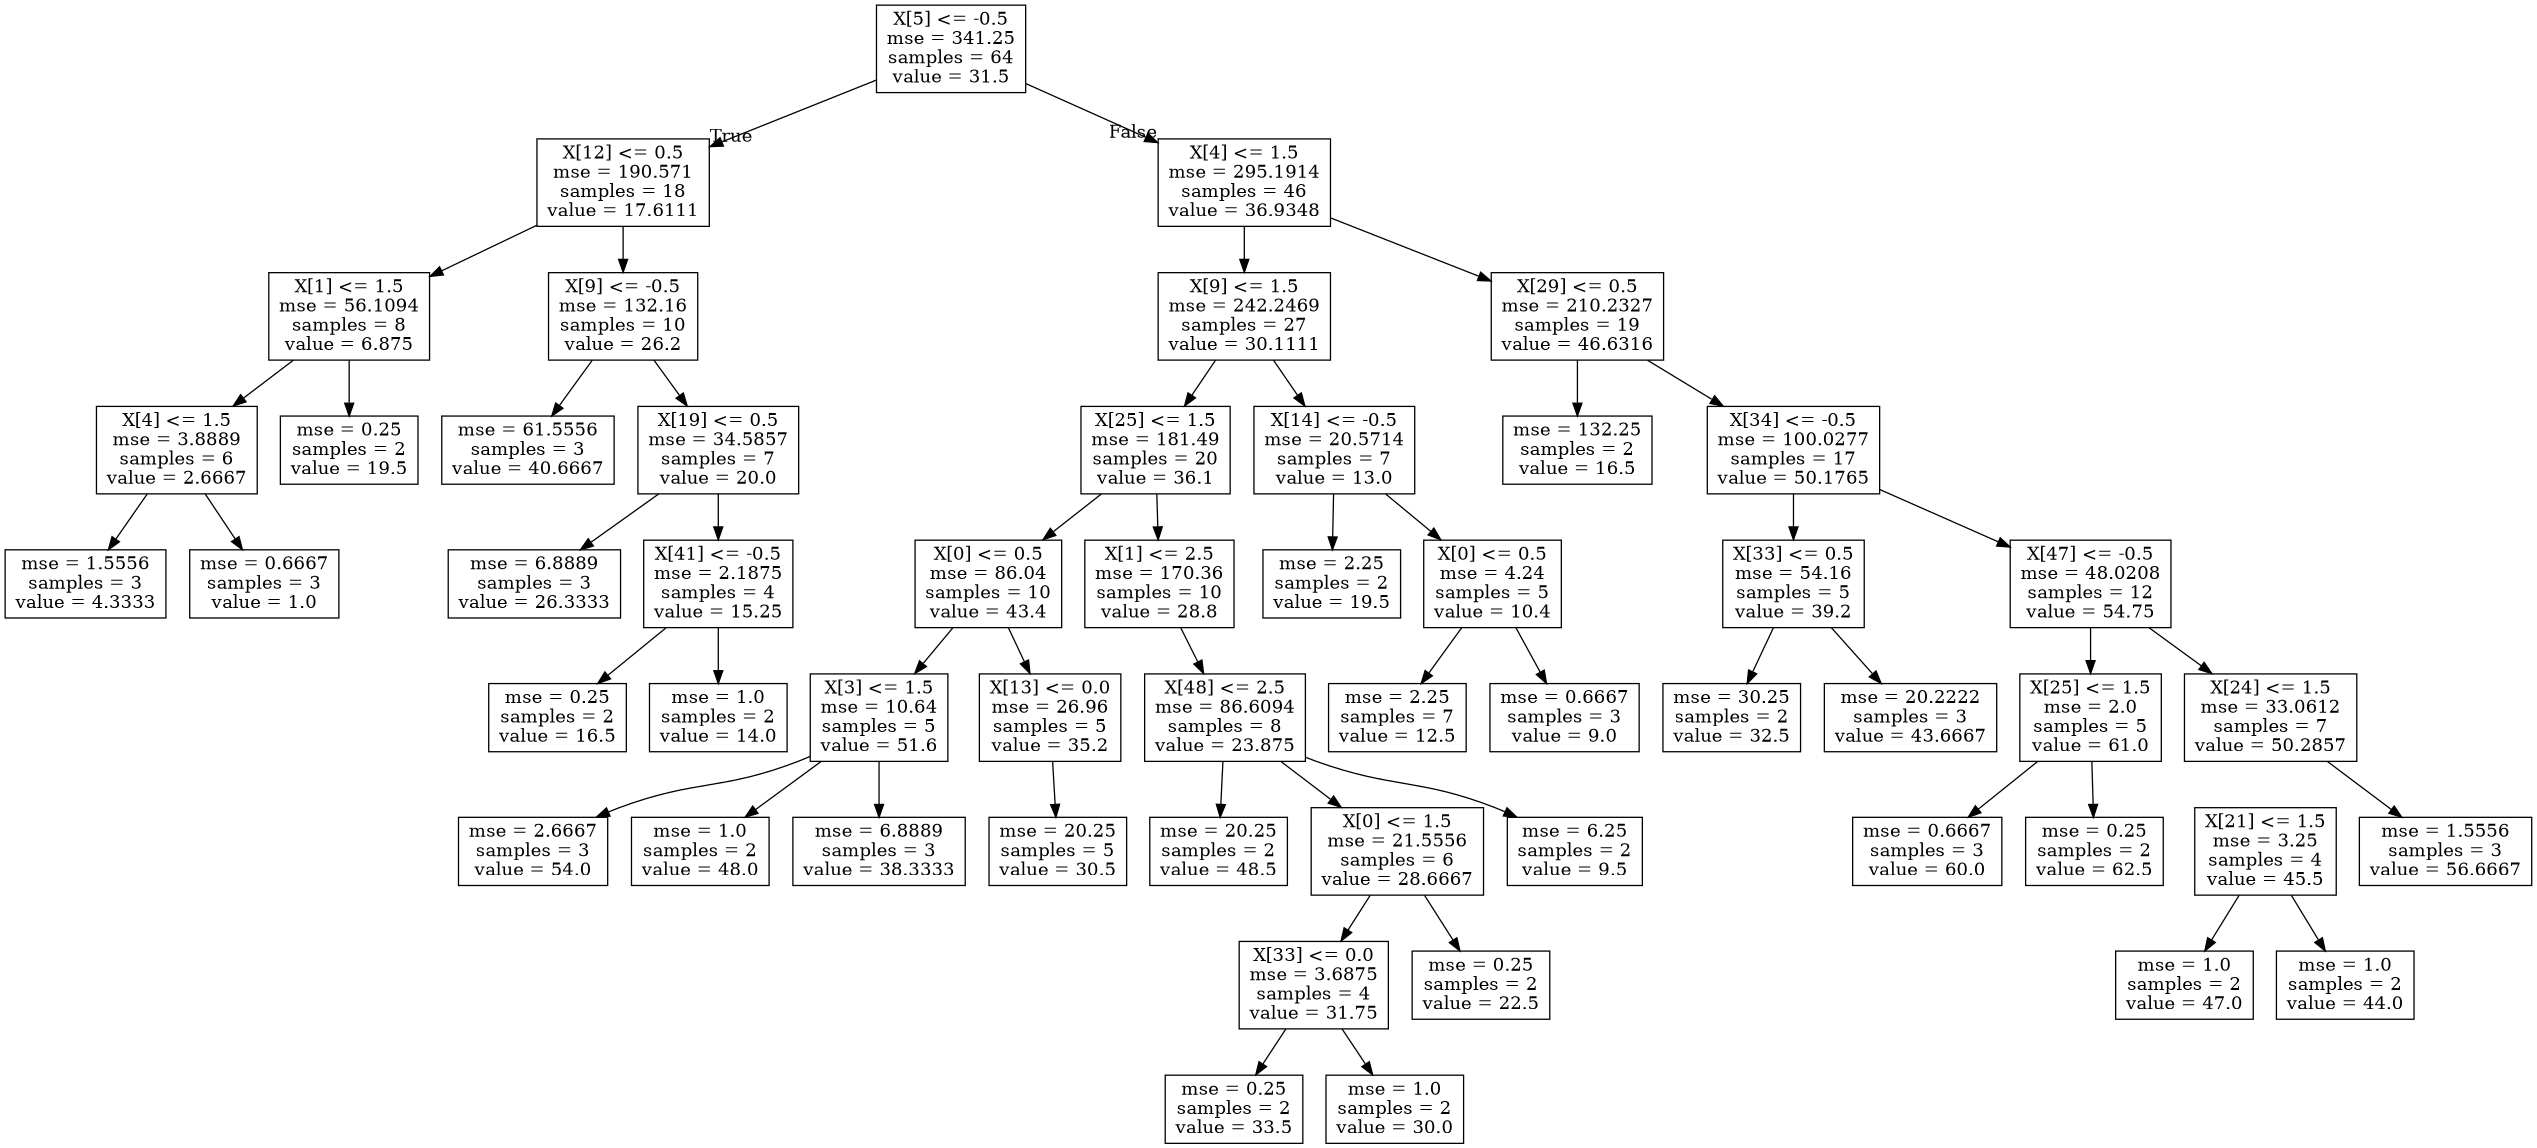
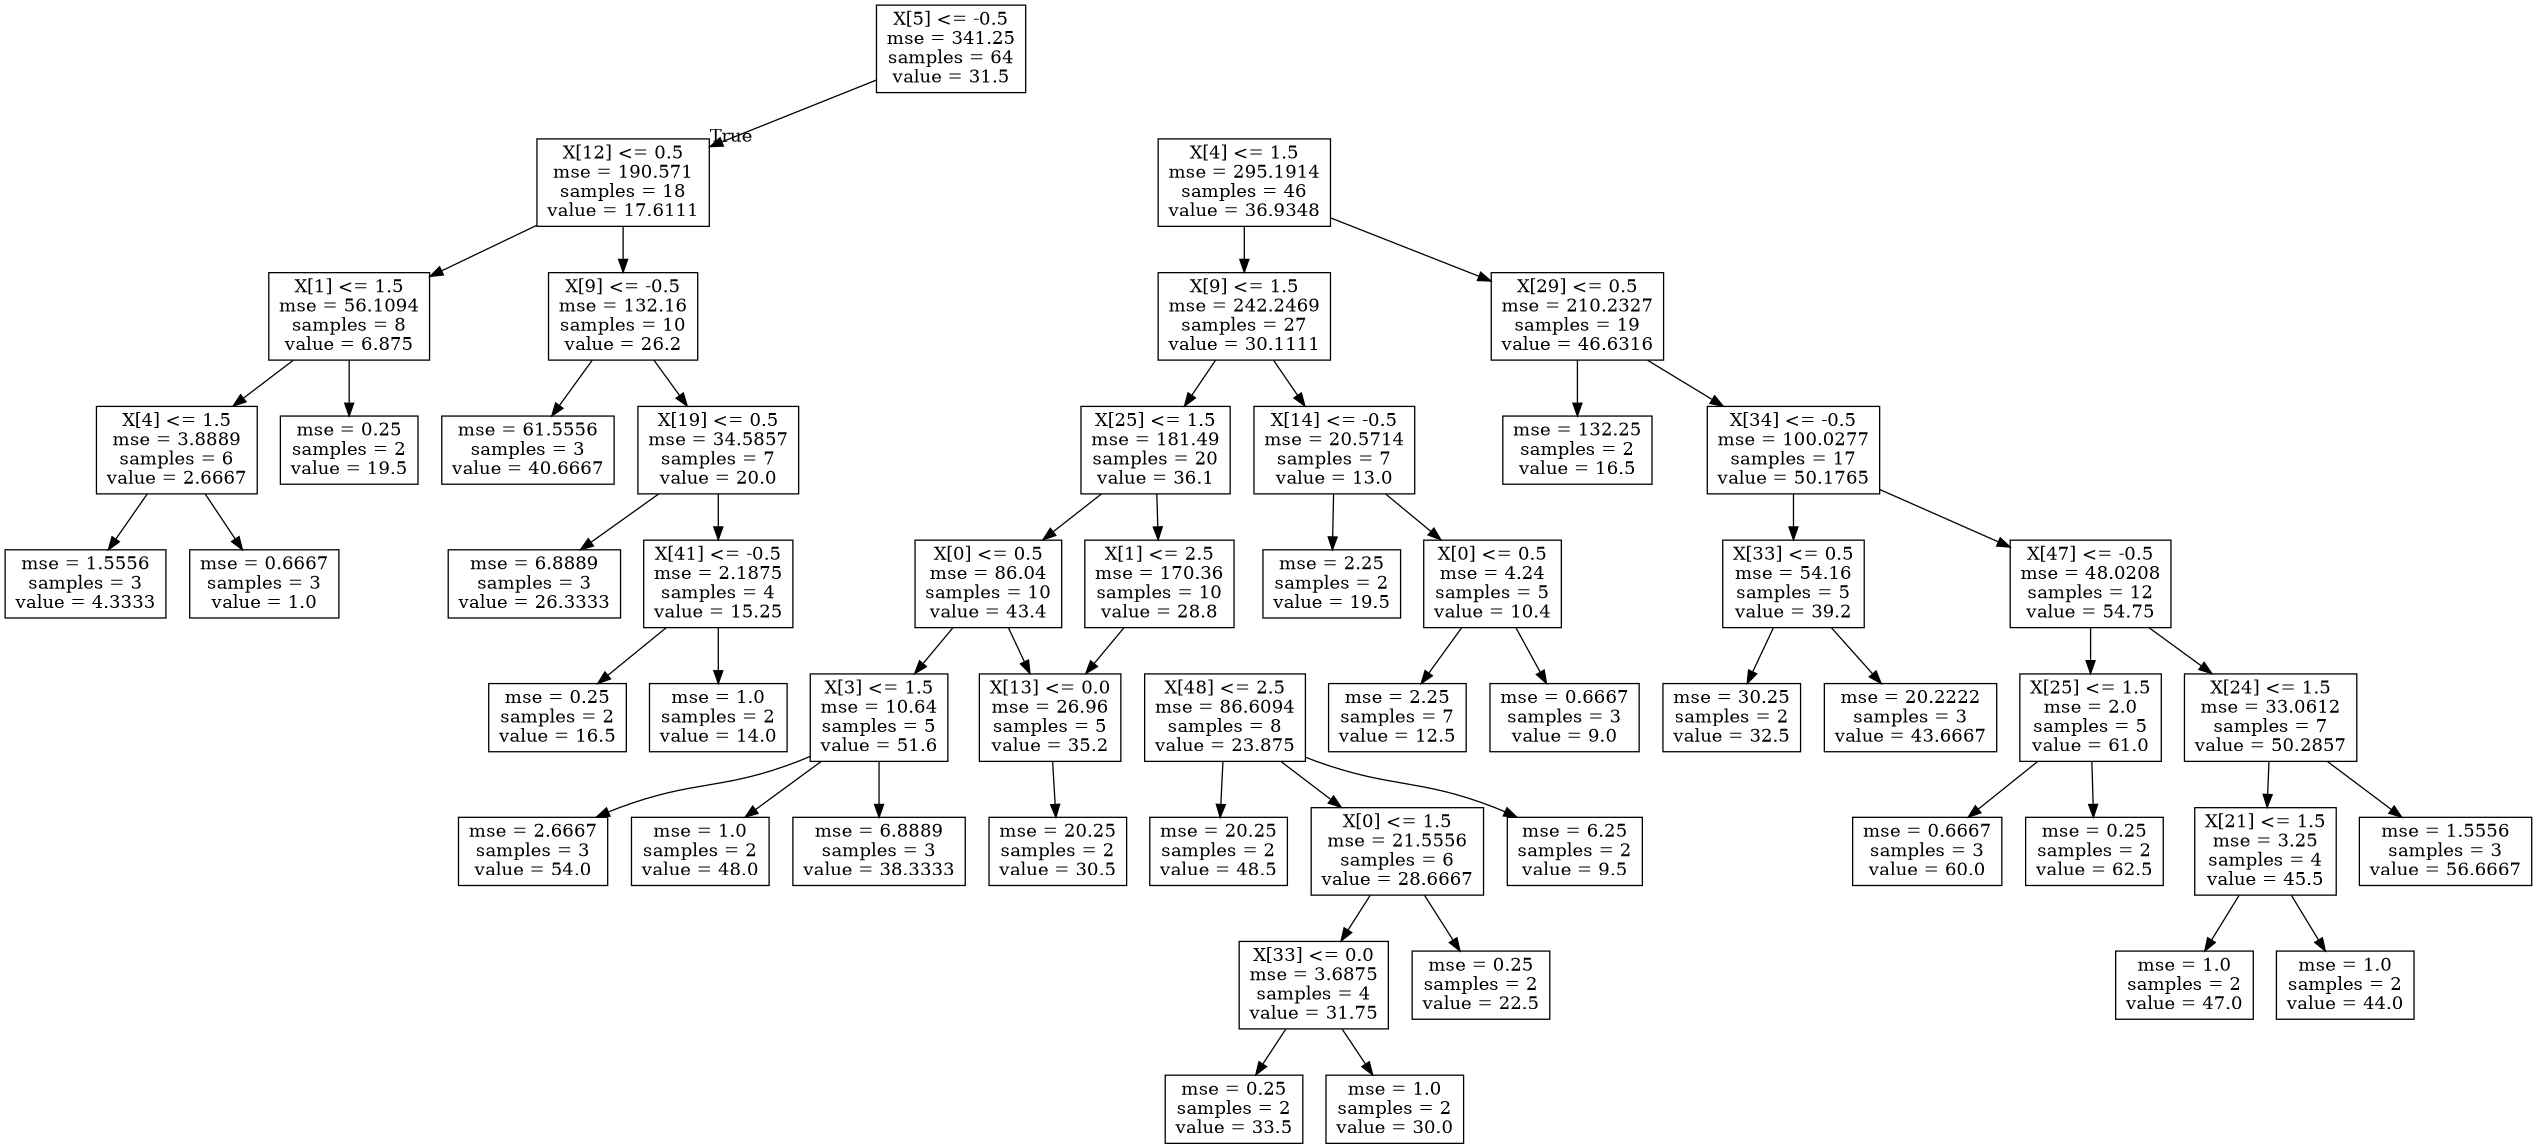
(1086, 110) -> none
(1189, 645) -> (1109, 646)
none -> (2268, 778)
(1058, 851) -> (1058, 851)
